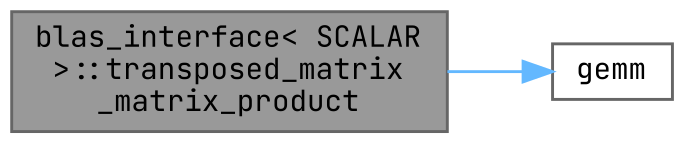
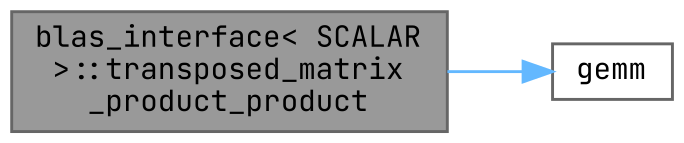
(230, 72) -> (230, 72)
